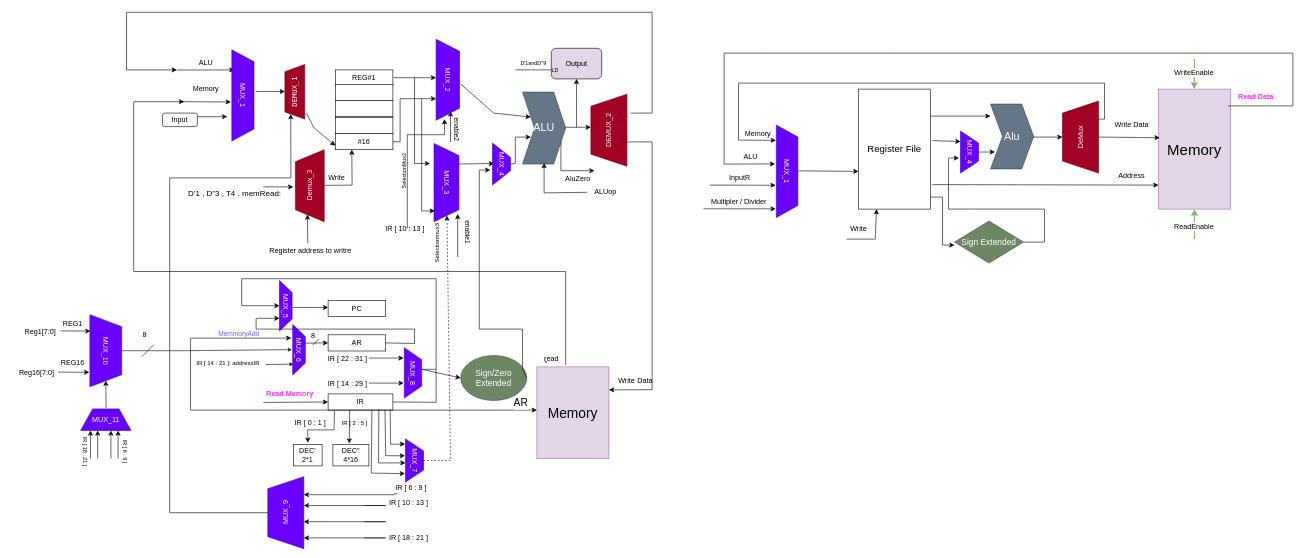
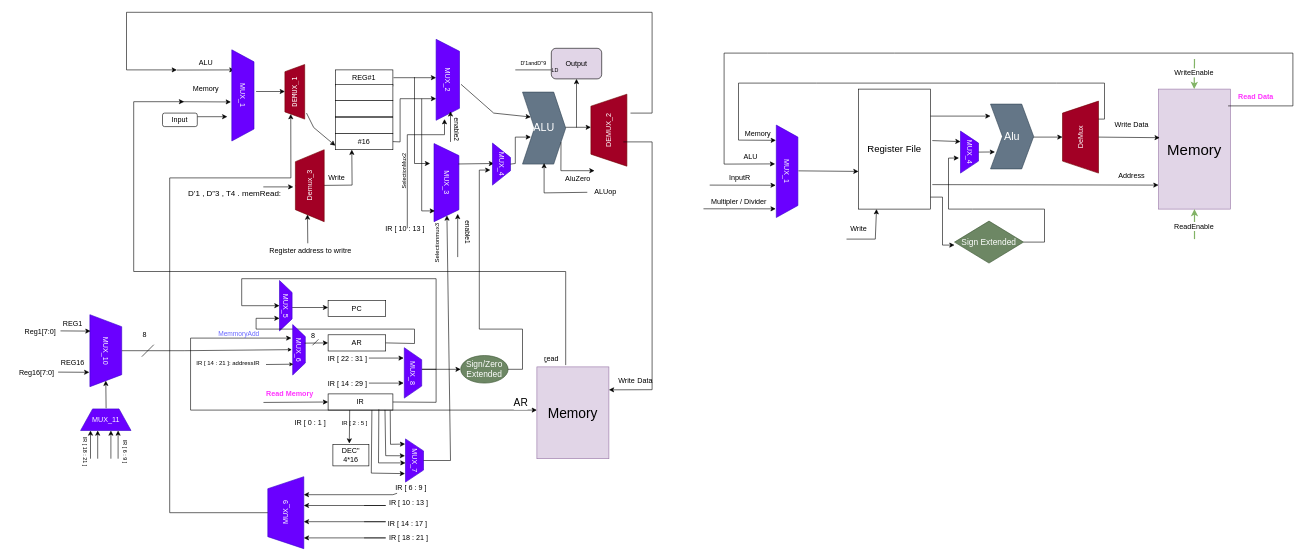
(448, 324) -> (448, 324)
(494, 378) -> (484, 369)
(308, 432) -> none
(308, 455) -> none
none -> (407, 524)
